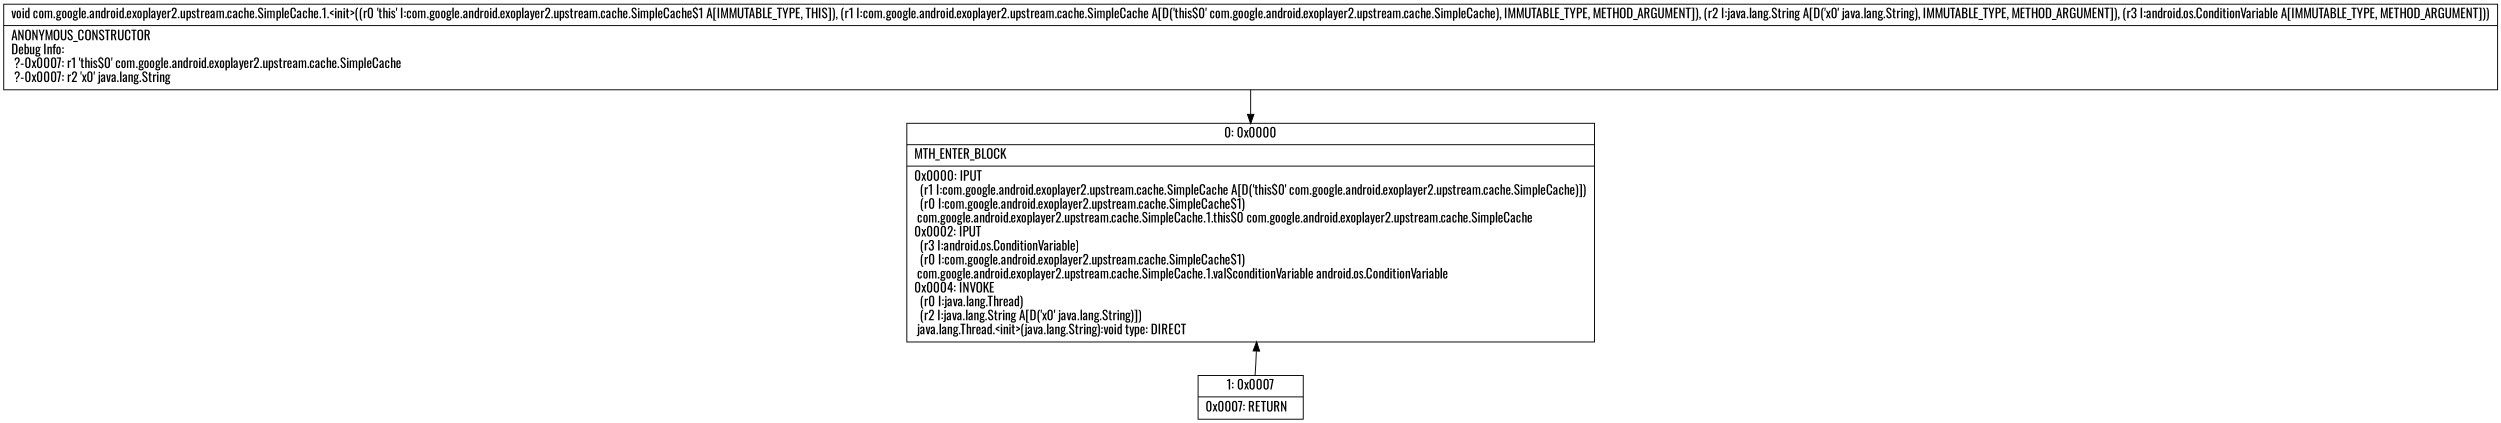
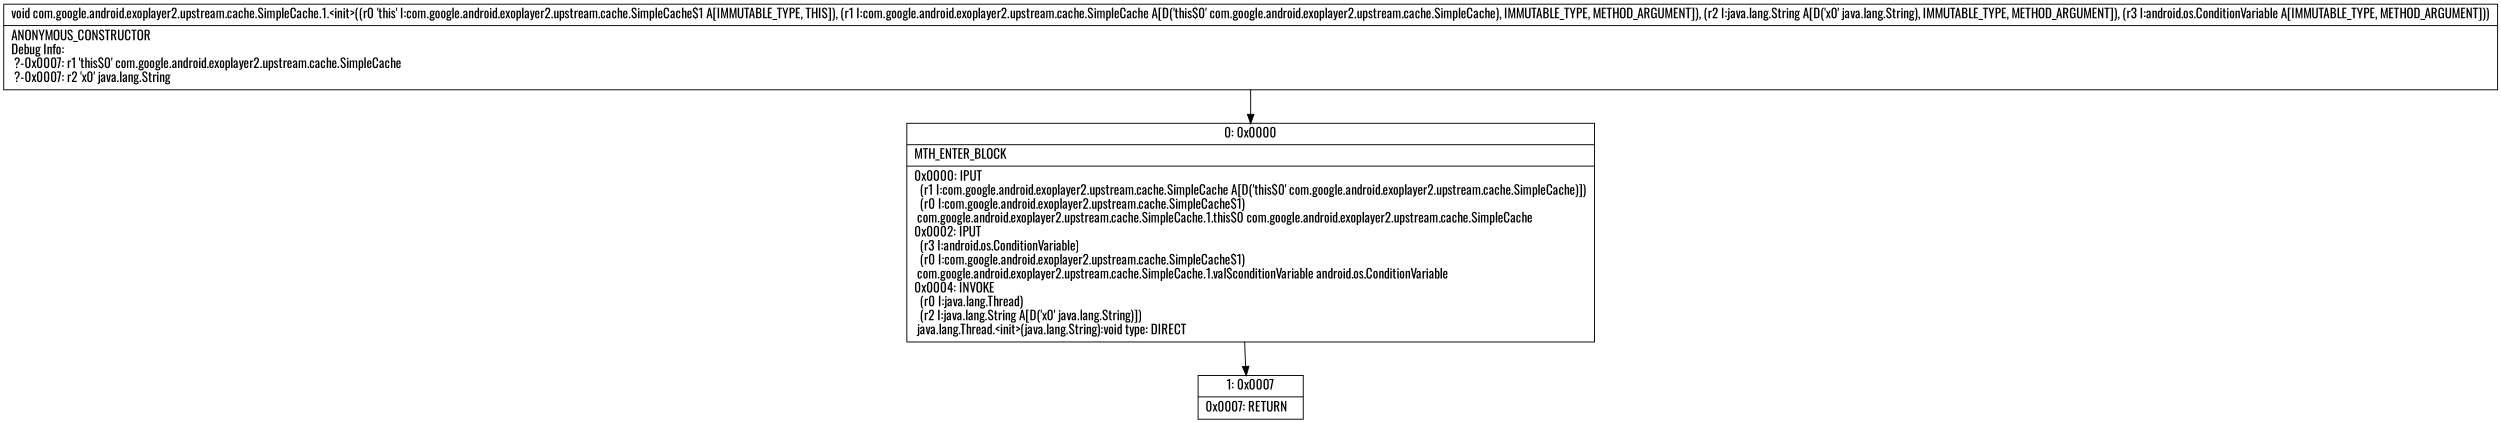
(1256, 363) -> (1245, 354)
